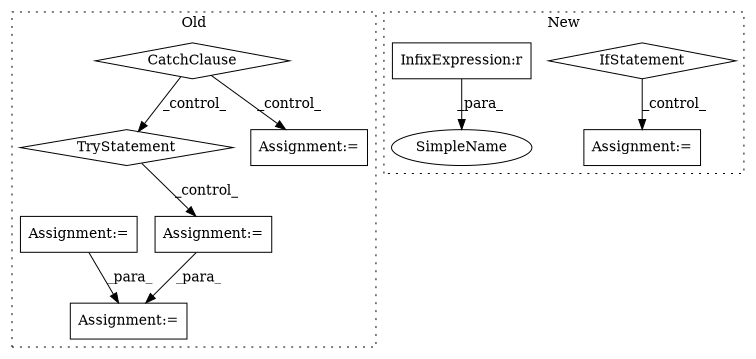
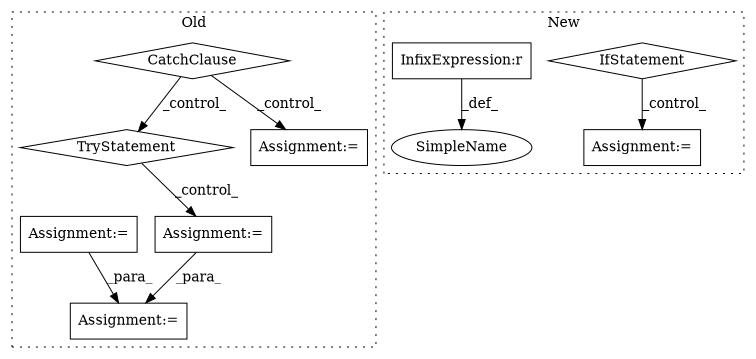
(480, 104) -> (480, 104)
